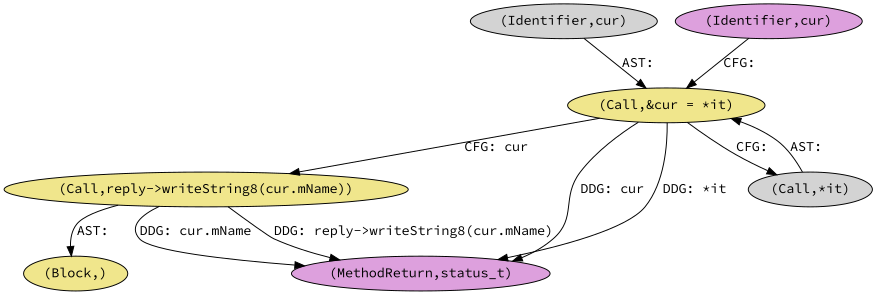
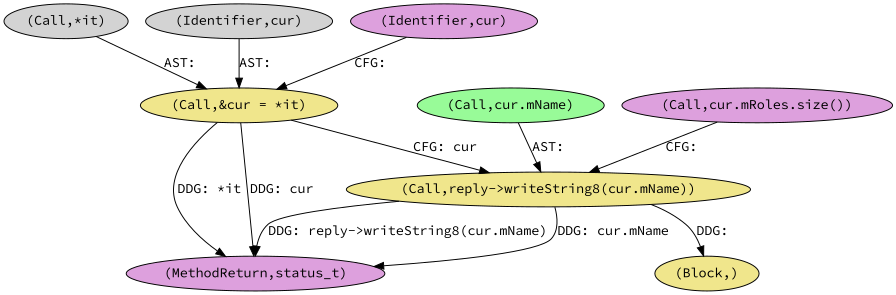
none -> (511, 105)
none -> (757, 105)
(726, 149) -> none
(97, 232) -> (717, 232)
